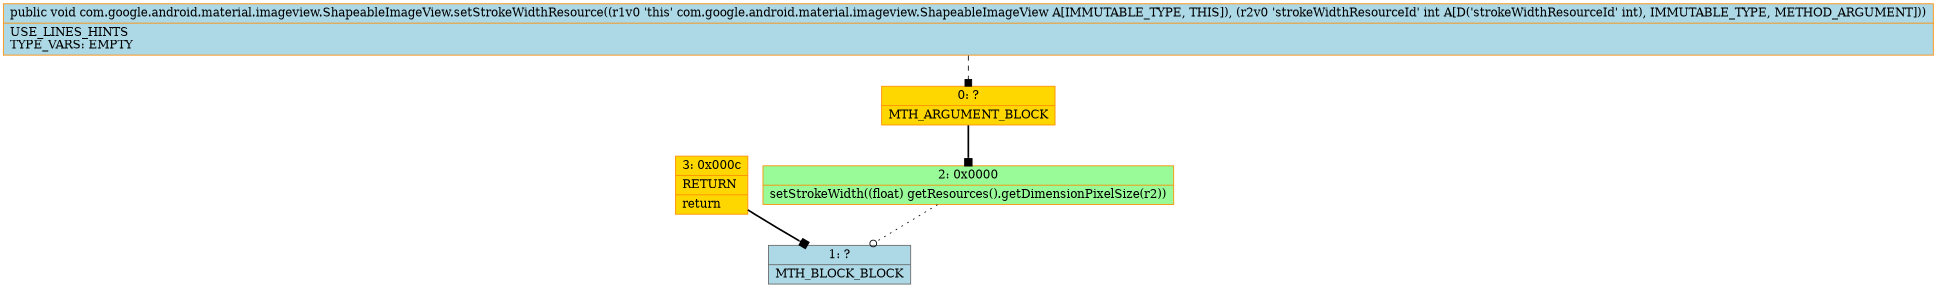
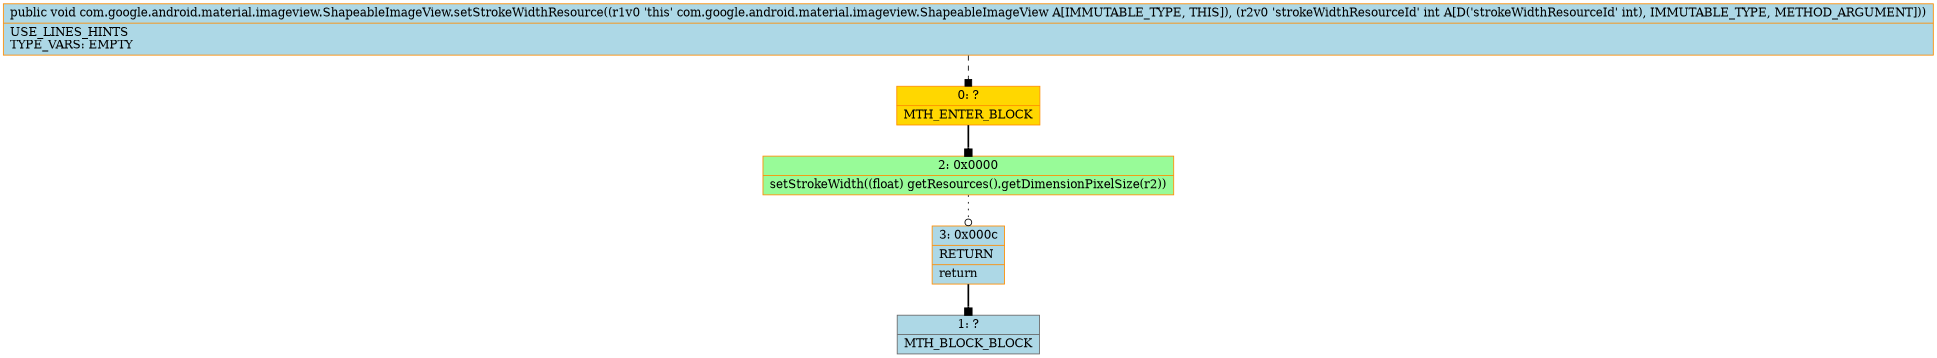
(968, 115) -> (968, 115)
(712, 185) -> (968, 255)
(907, 223) -> (968, 207)
